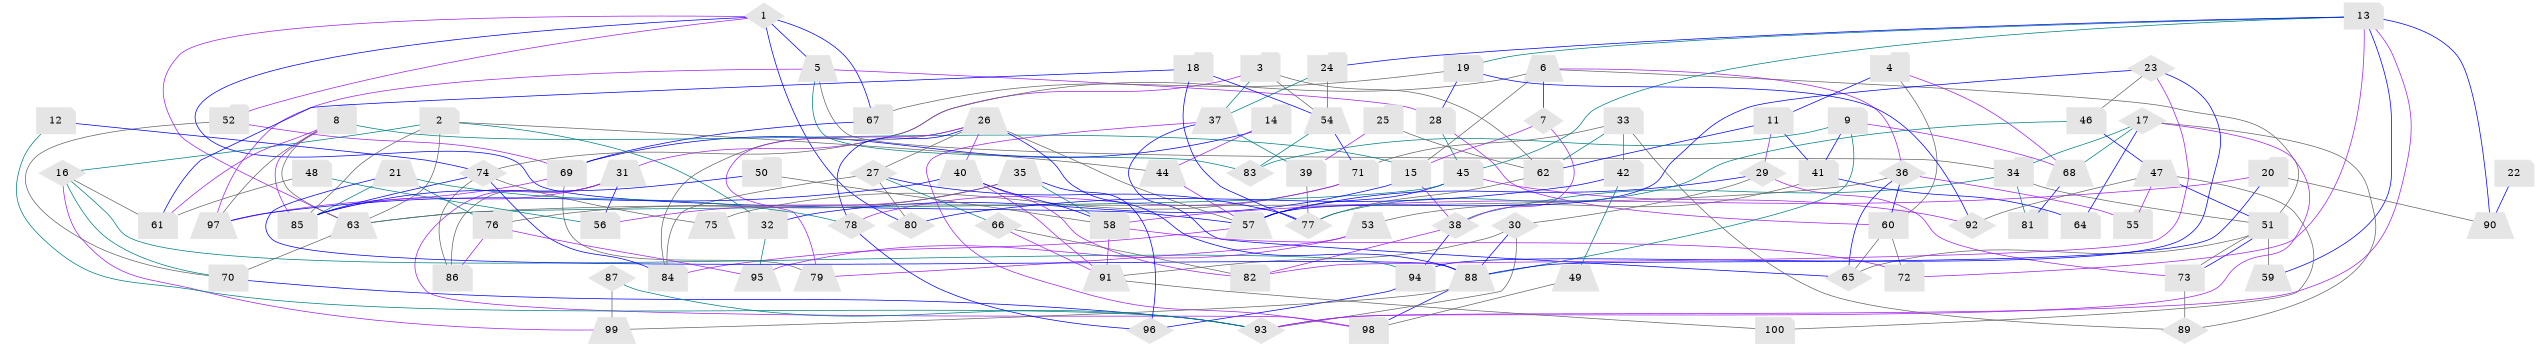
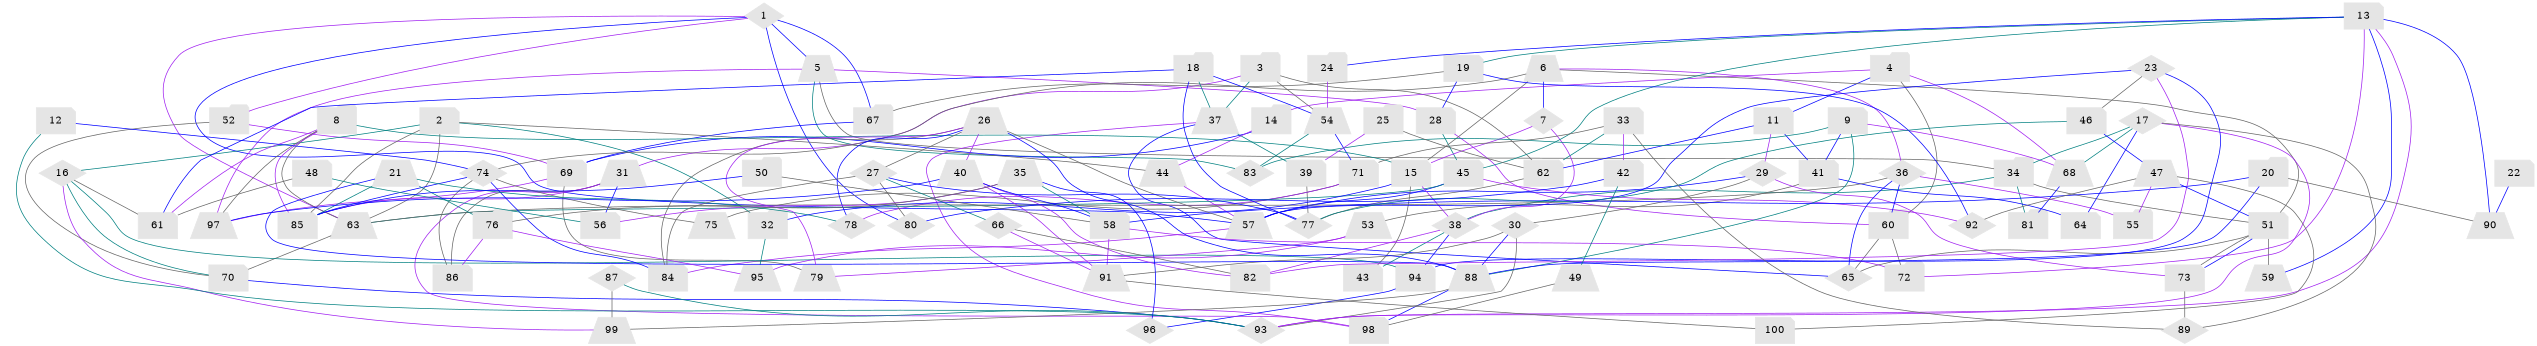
none -> (1624, 82)
(1262, 99) -> (1204, 95)
(1914, 202) -> (1914, 202)
none -> (1363, 278)
(958, 296) -> none
